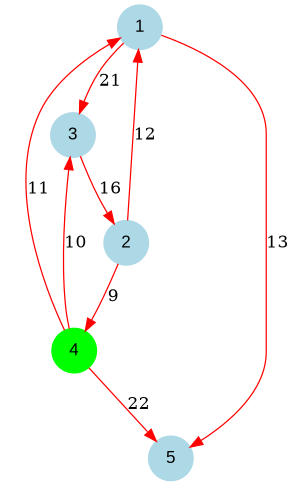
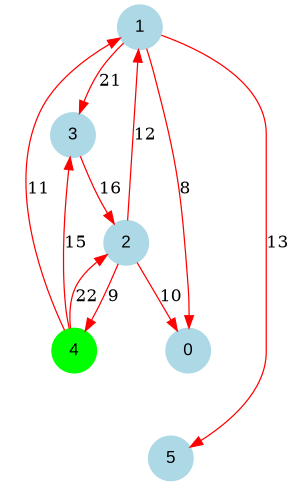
(76, 243) -> (76, 243)
none -> (188, 351)
(118, 400) -> (74, 291)
